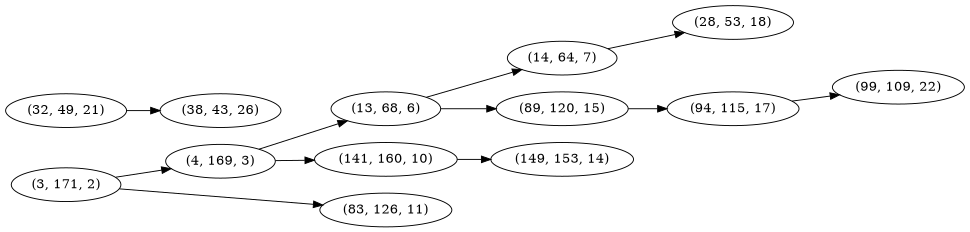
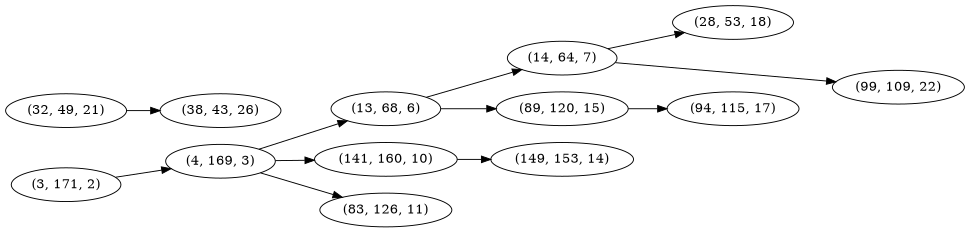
(811, 99) -> (721, 72)
(216, 197) -> (297, 184)
